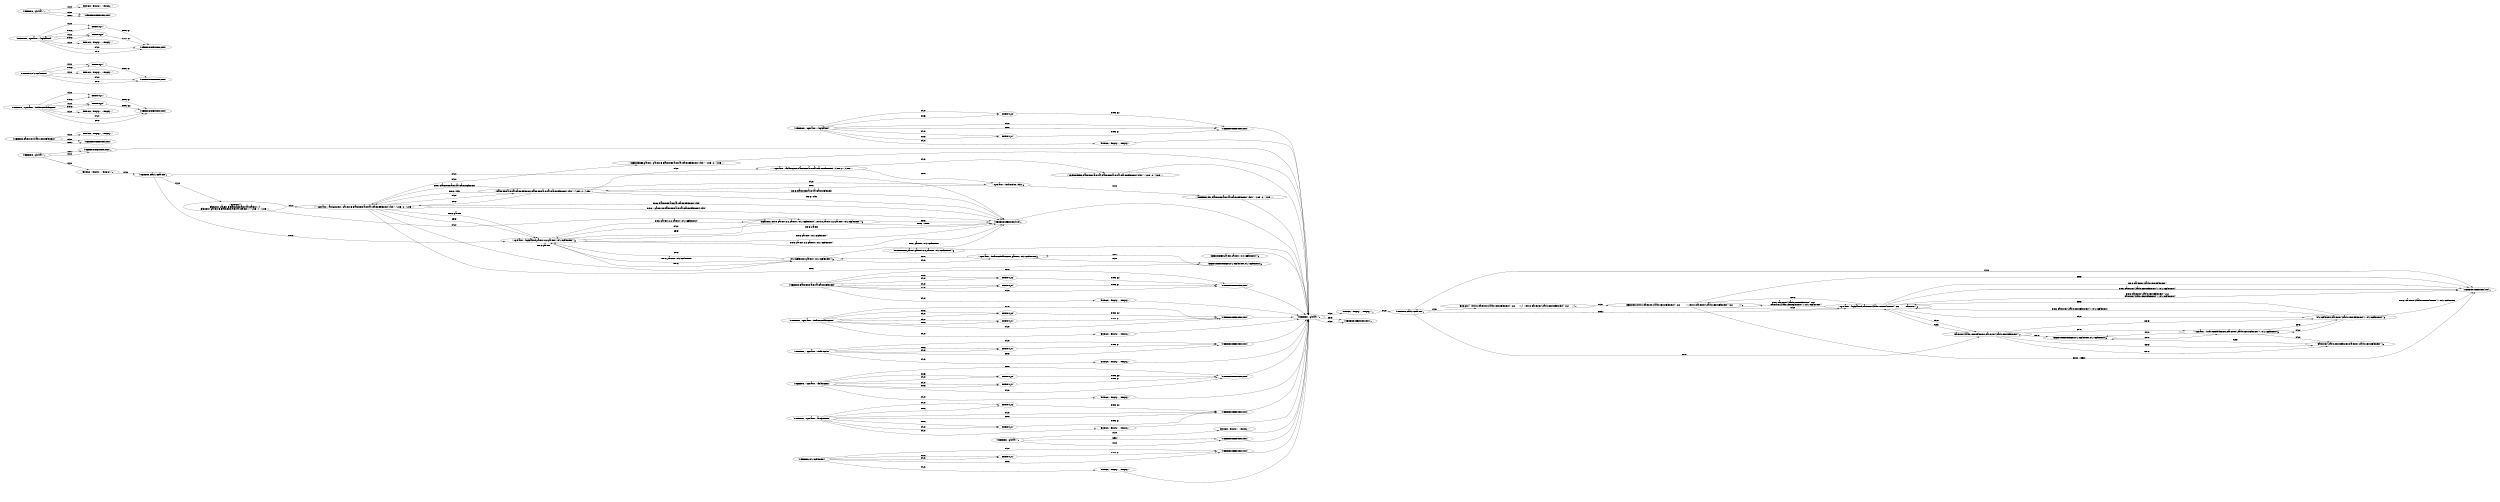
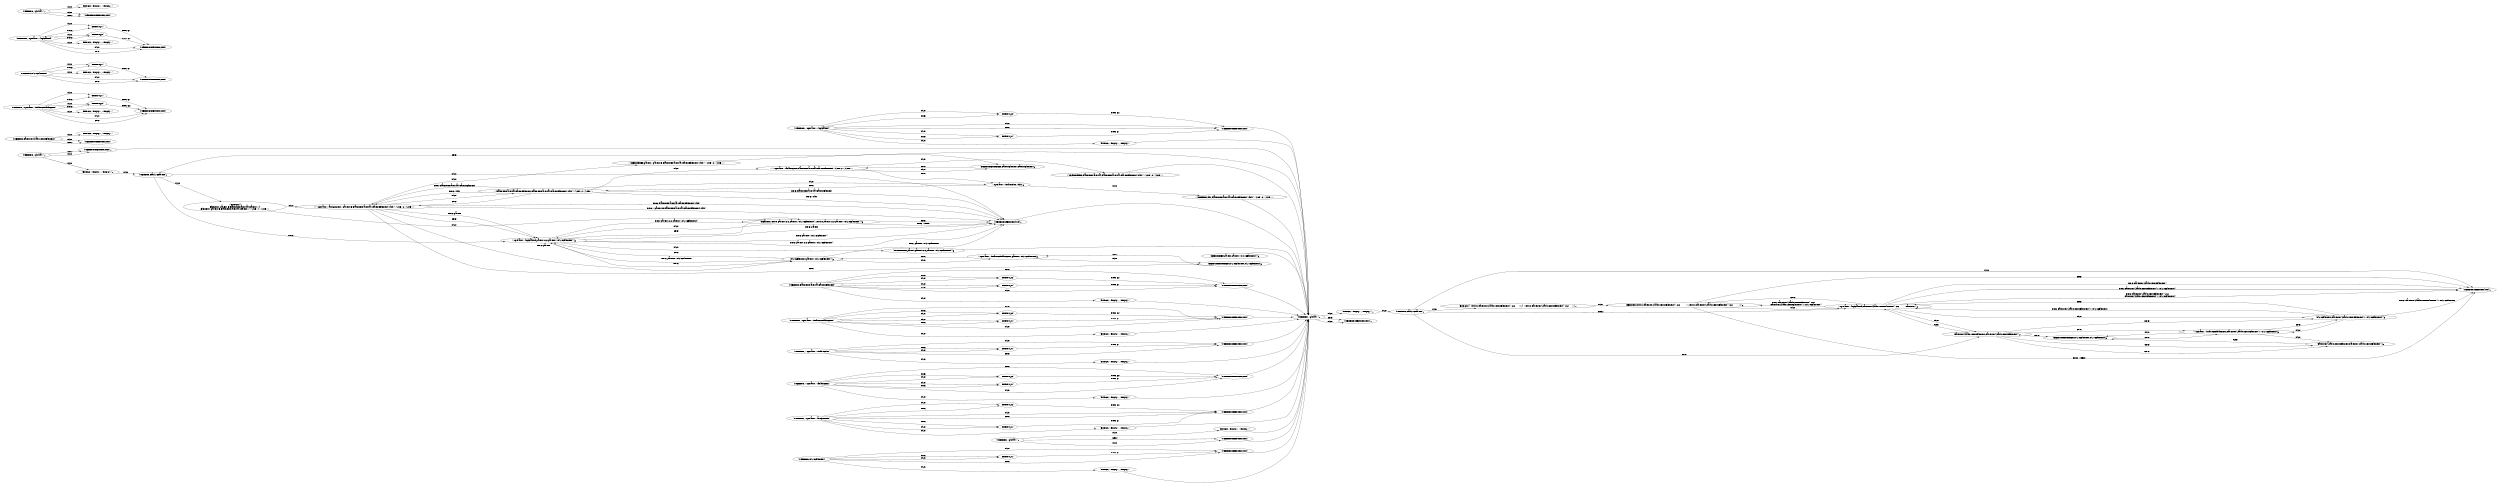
none -> (1008, 167)
none -> (721, 251)
